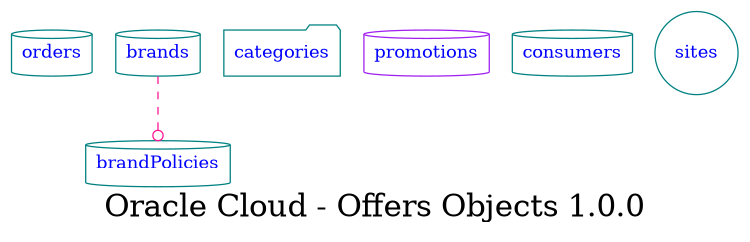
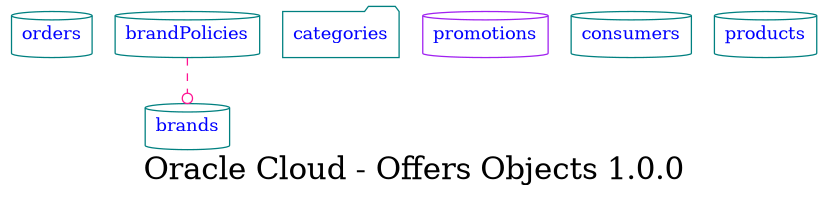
none -> (766, 35)
(697, 53) -> none
(158, 103) -> (187, 76)
